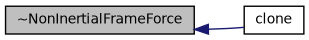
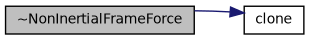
(226, 29) -> (212, 11)
